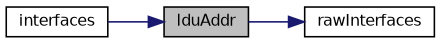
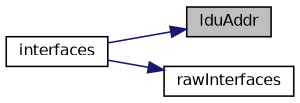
(268, 22) -> (128, 64)
